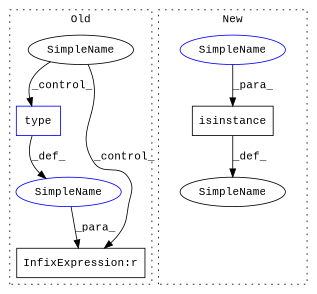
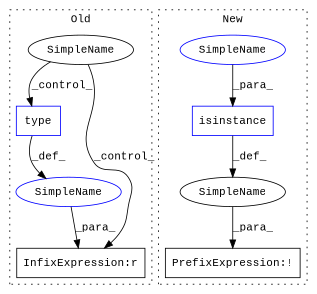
(233, 121) -> (233, 121)
none -> (233, 263)
